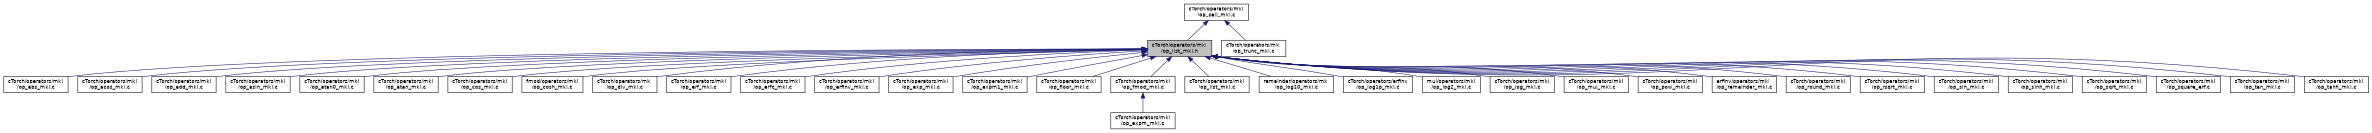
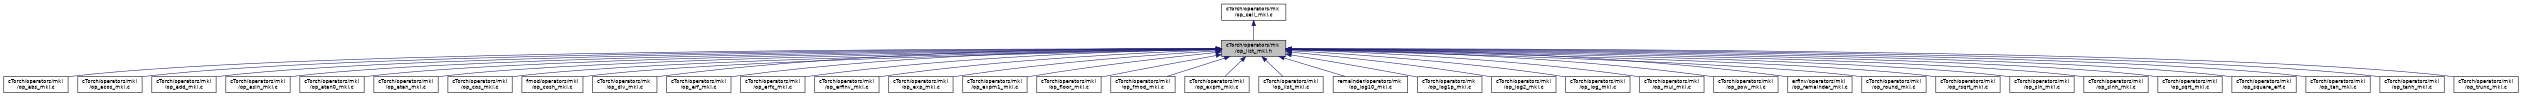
(1237, 32) -> (1873, 53)
(1378, 85) -> (1450, 85)
(1451, 85) -> (1524, 85)
(1143, 105) -> (1233, 68)
